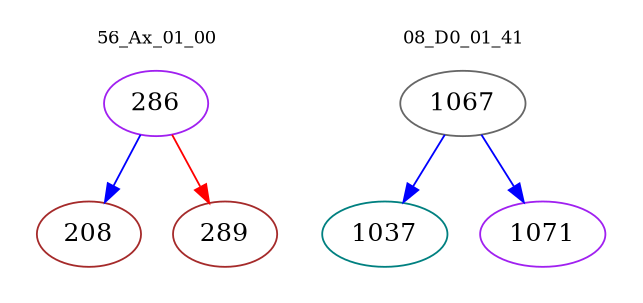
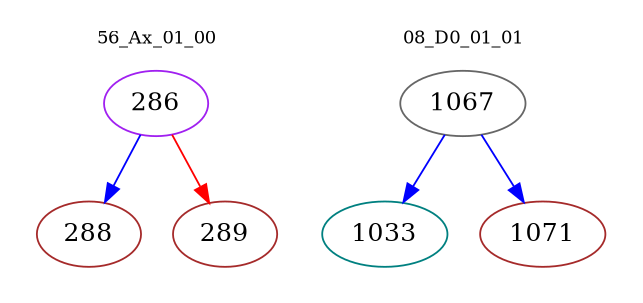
(464, 39) -> (464, 39)
(89, 234) -> (89, 234)
(385, 234) -> (385, 234)
(543, 234) -> (543, 234)
